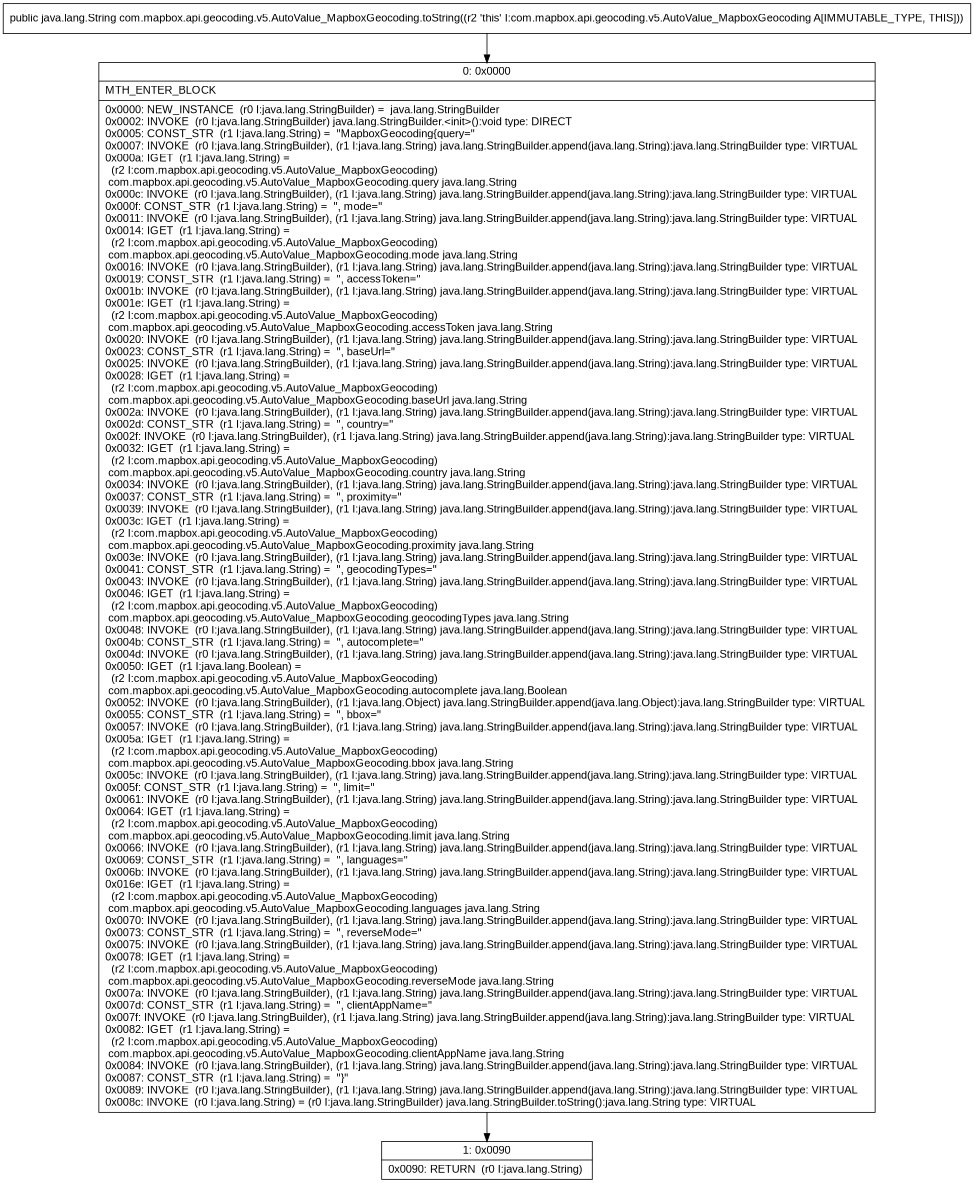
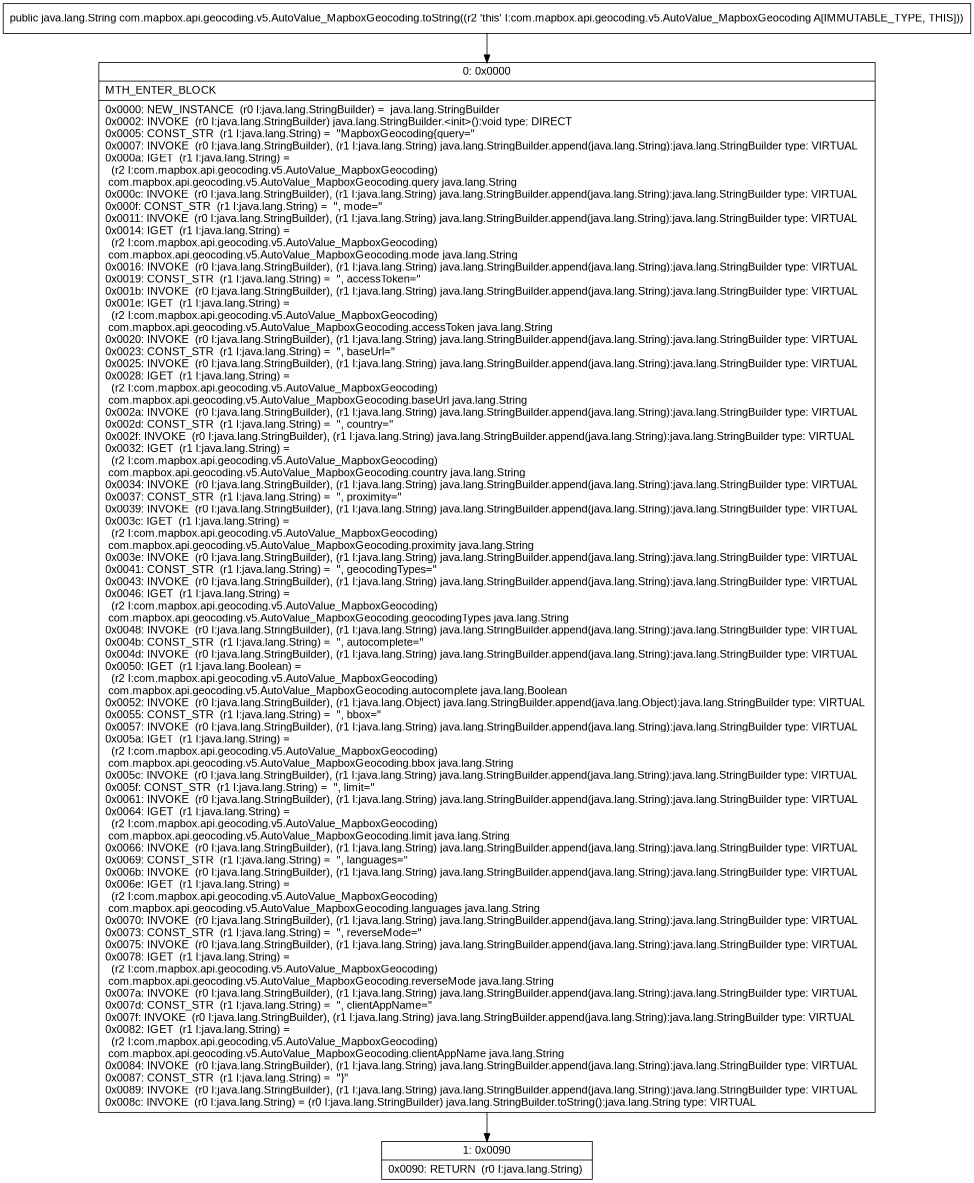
(199, 884) -> (199, 884)
